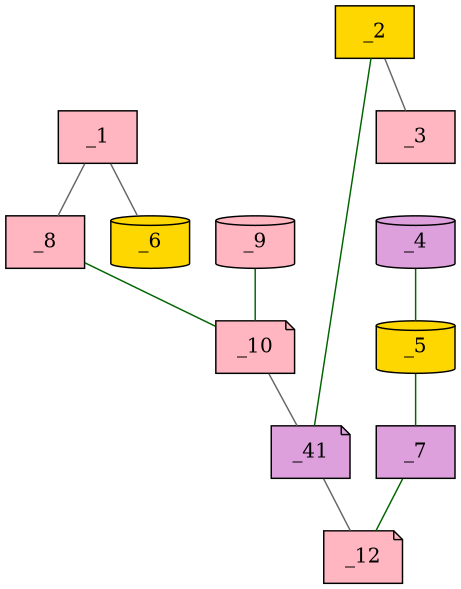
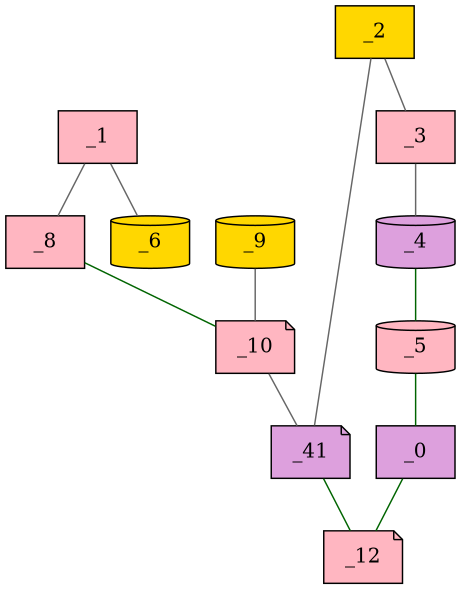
none -> (416, 190)
(255, 242) -> (255, 242)
(343, 242) -> (343, 242)
(255, 295) -> (255, 295)
(416, 347) -> (416, 347)
(416, 452) -> (416, 452)
(337, 505) -> (337, 505)
